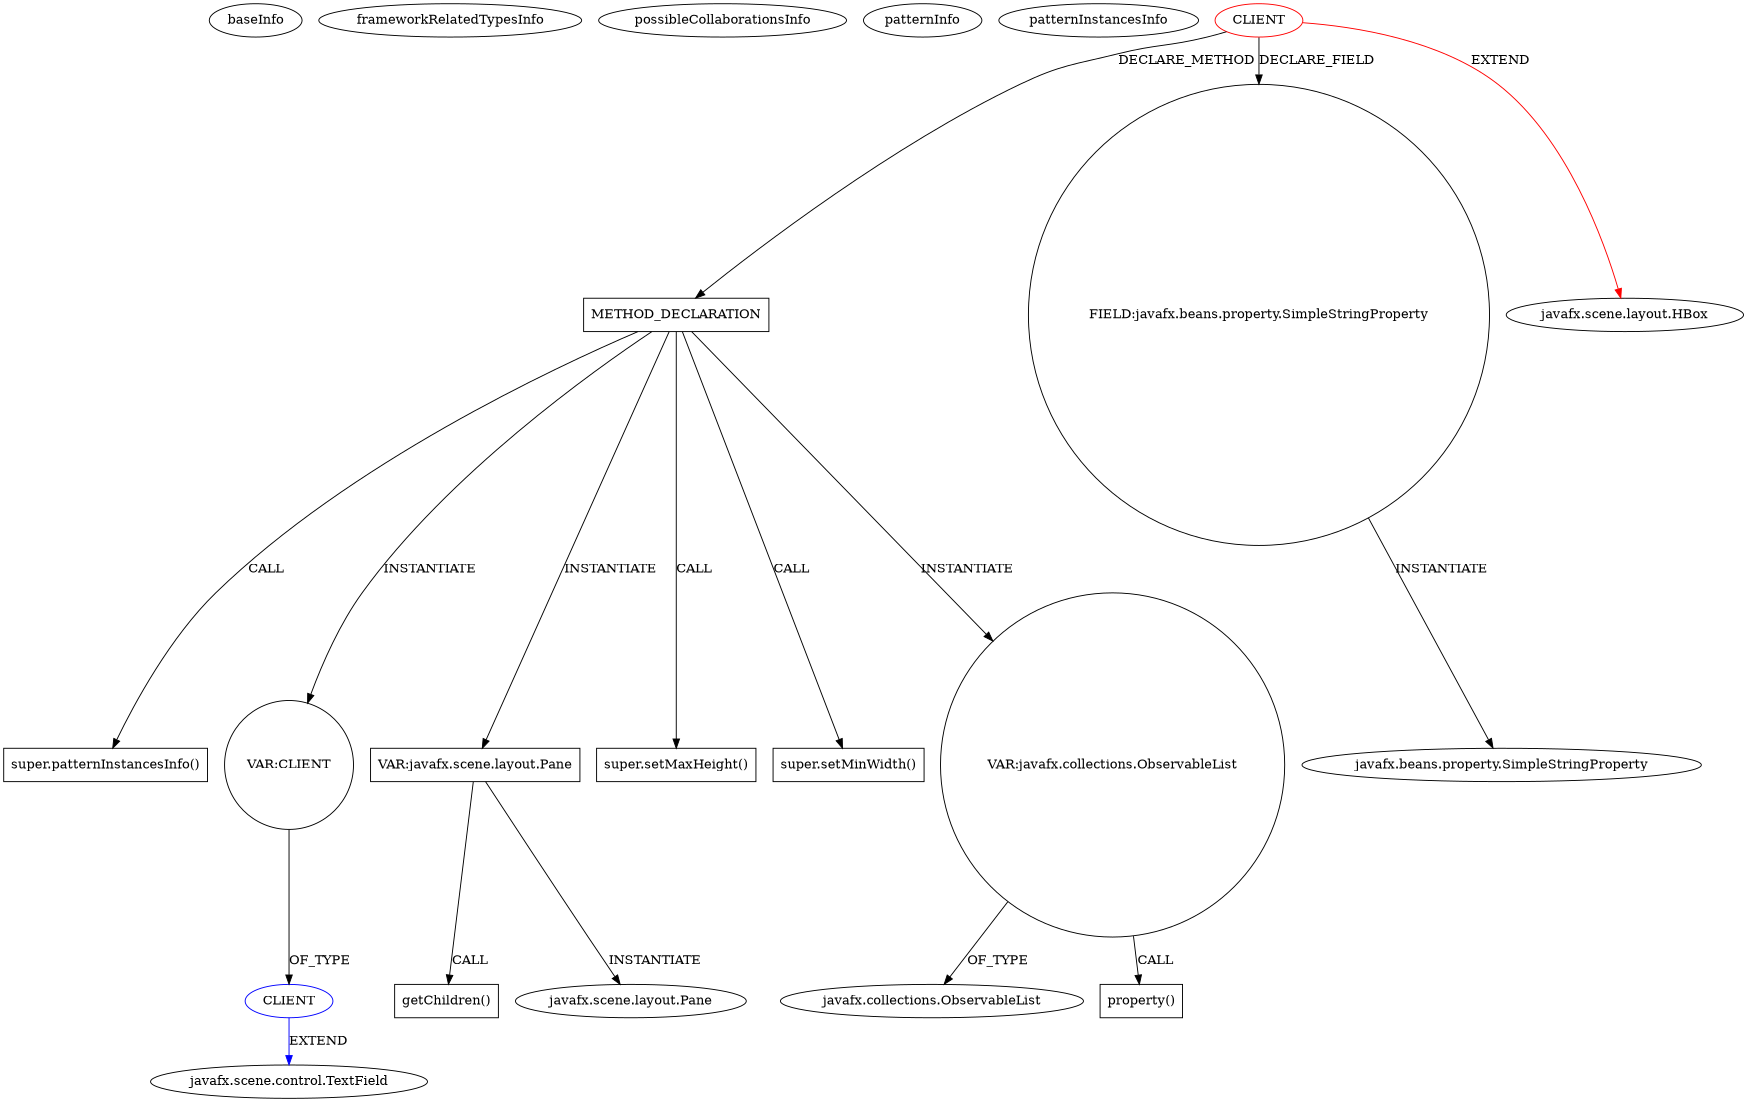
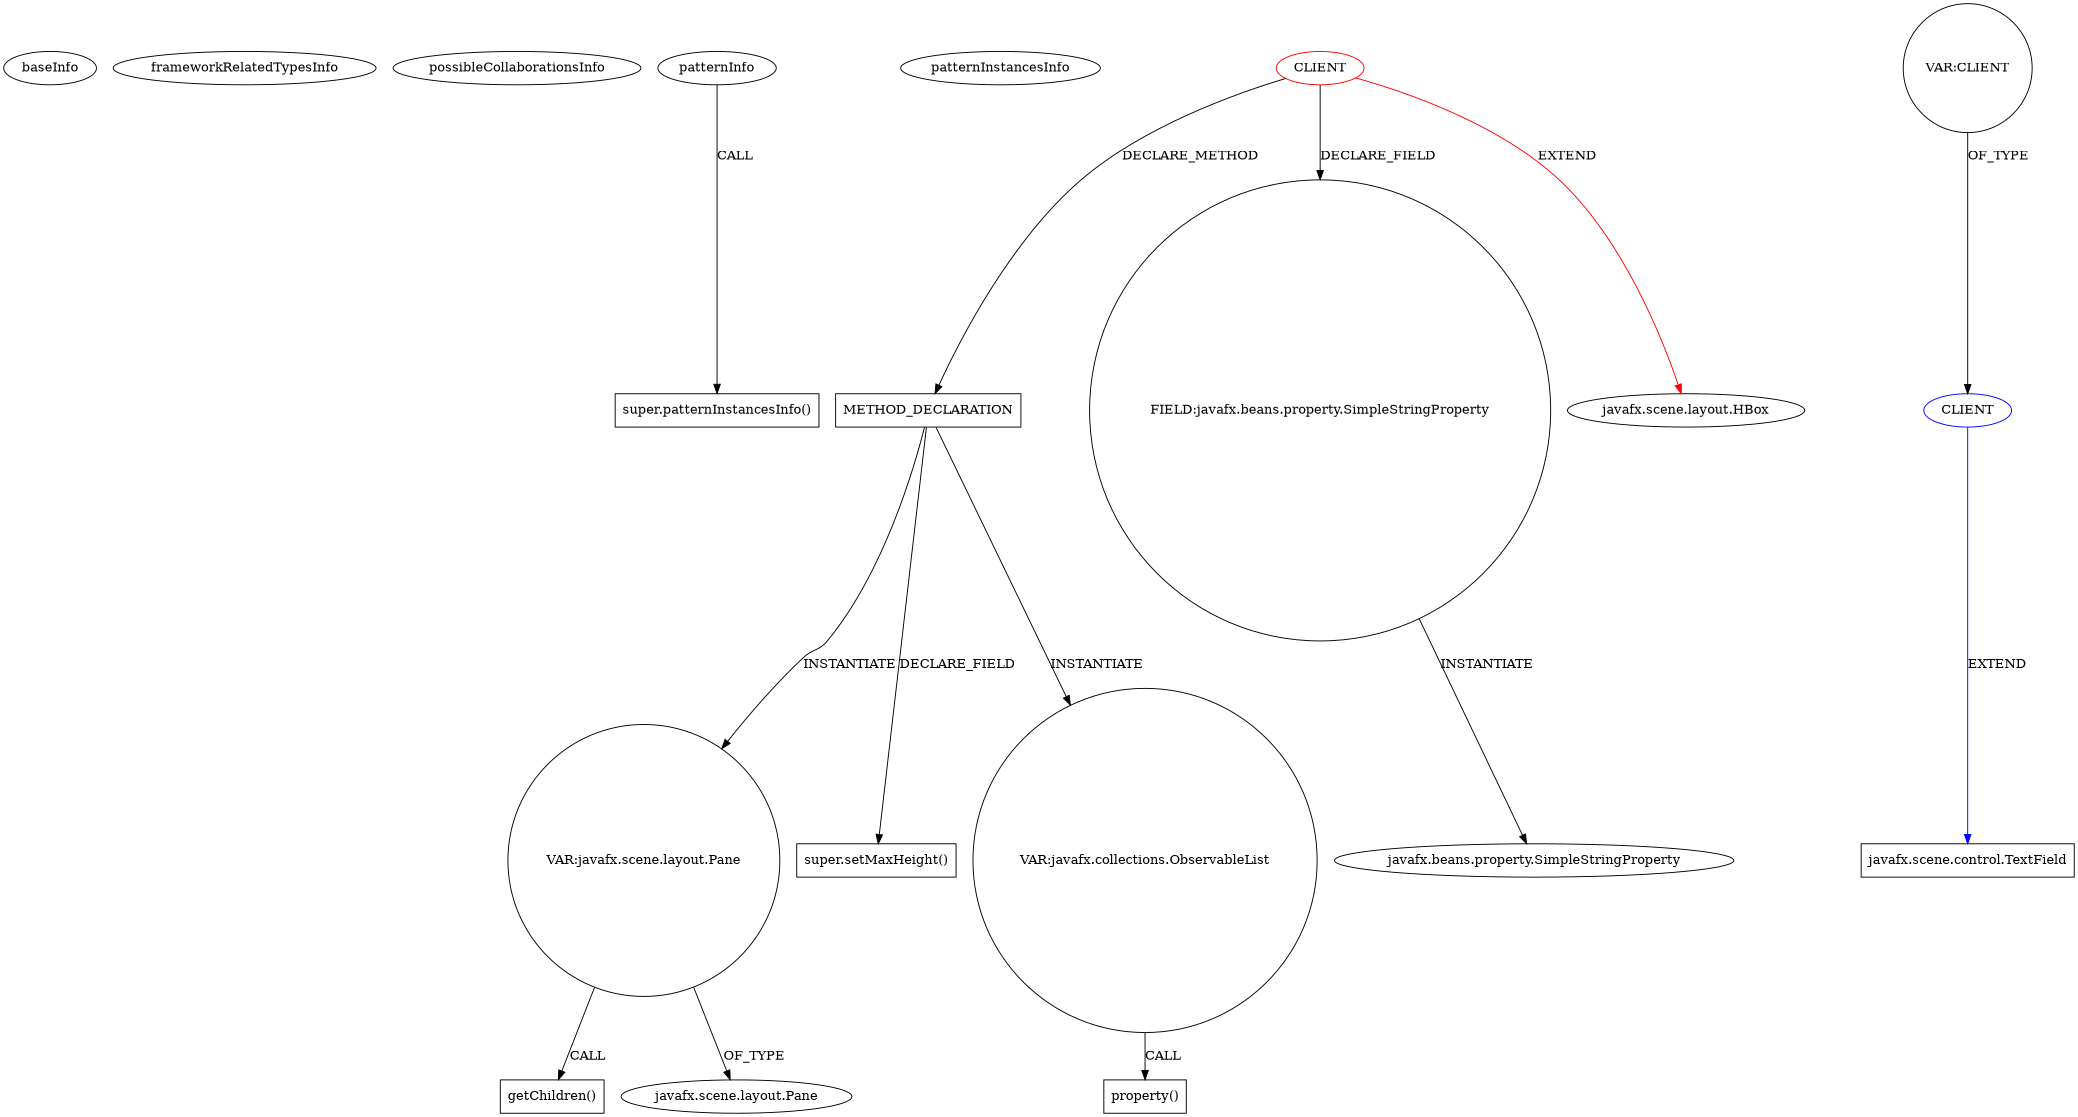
(454, 489) -> none
(341, 493) -> (717, 235)
(694, 569) -> (957, 665)
(475, 765) -> (644, 860)
(849, 765) -> none
(655, 961) -> (755, 1056)
(932, 1001) -> none
(289, 1082) -> (1968, 860)
